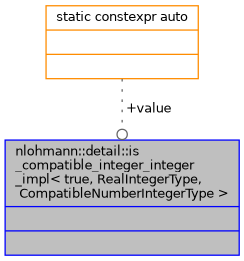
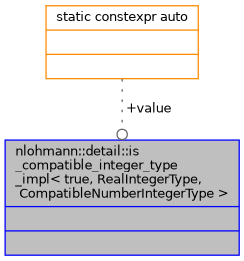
(105, 166) -> (97, 166)
